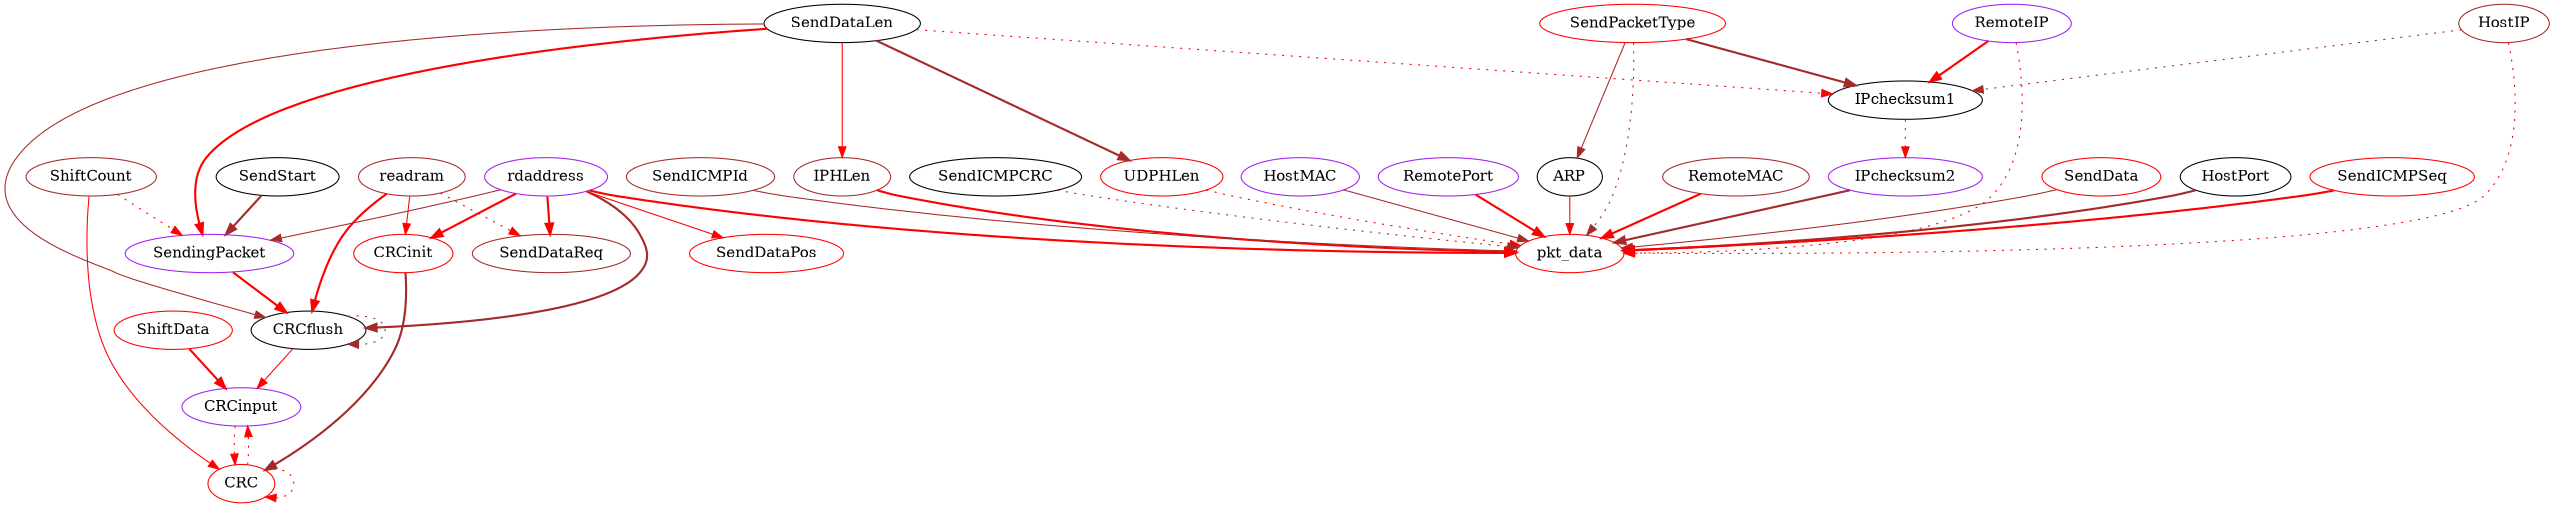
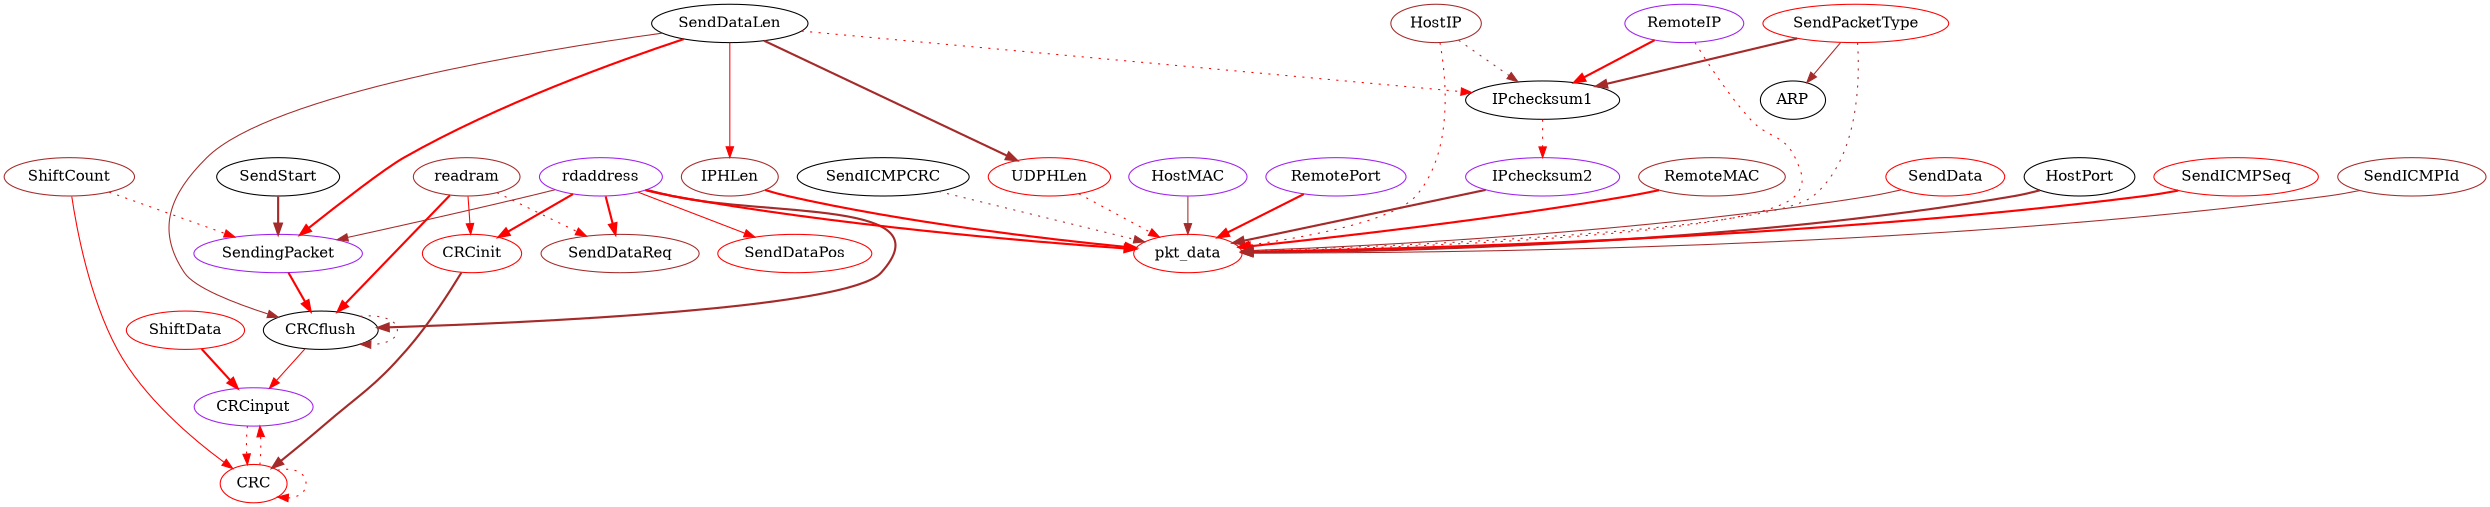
(1570, 210) -> none
